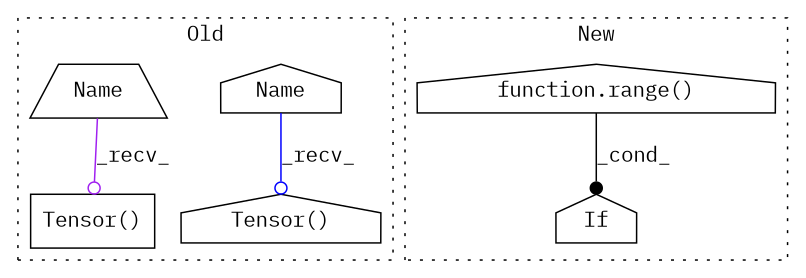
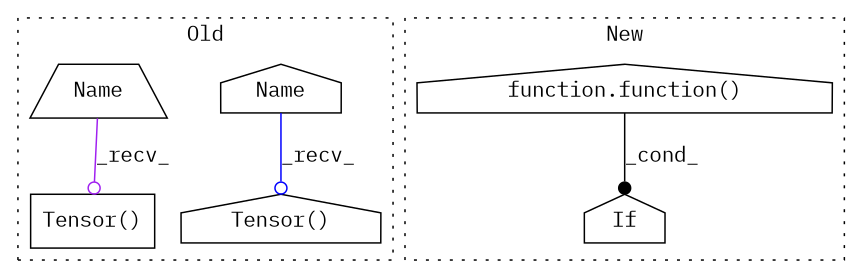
(596, 91) -> (625, 91)
